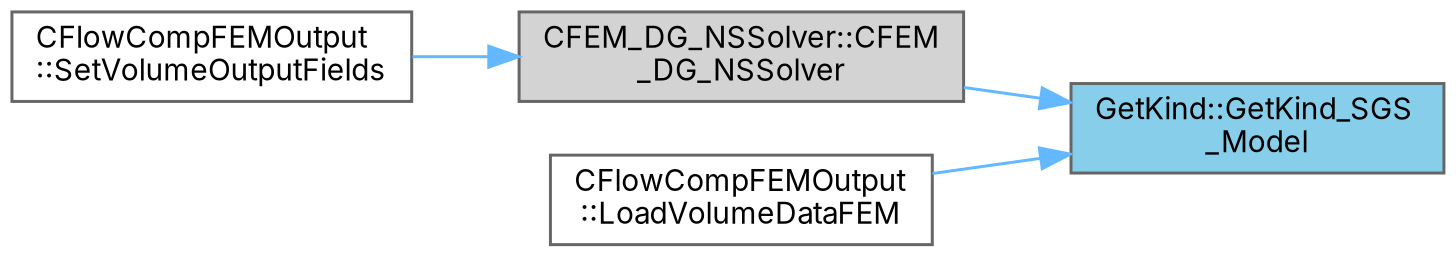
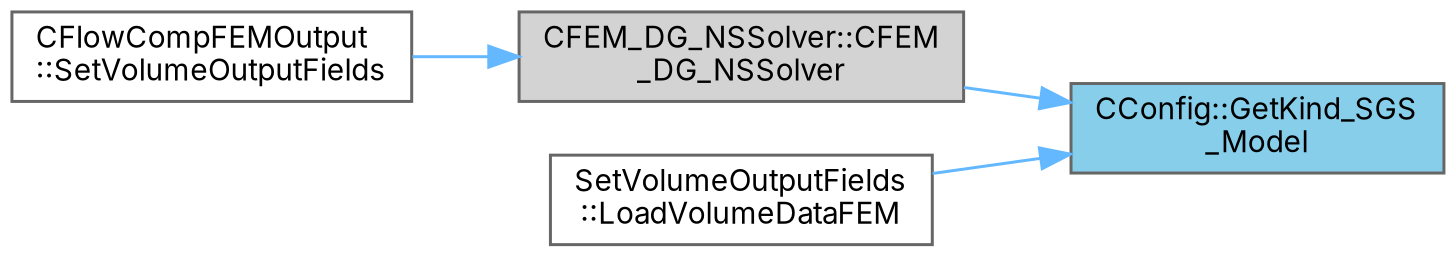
(1257, 128) -> (1257, 128)
(741, 200) -> (741, 200)
